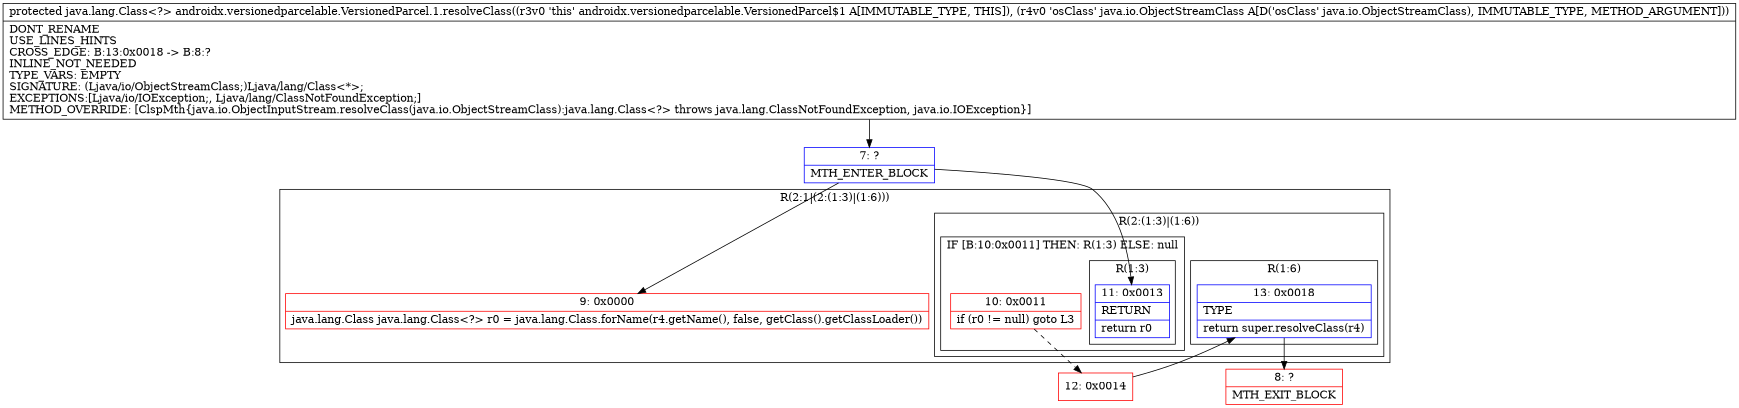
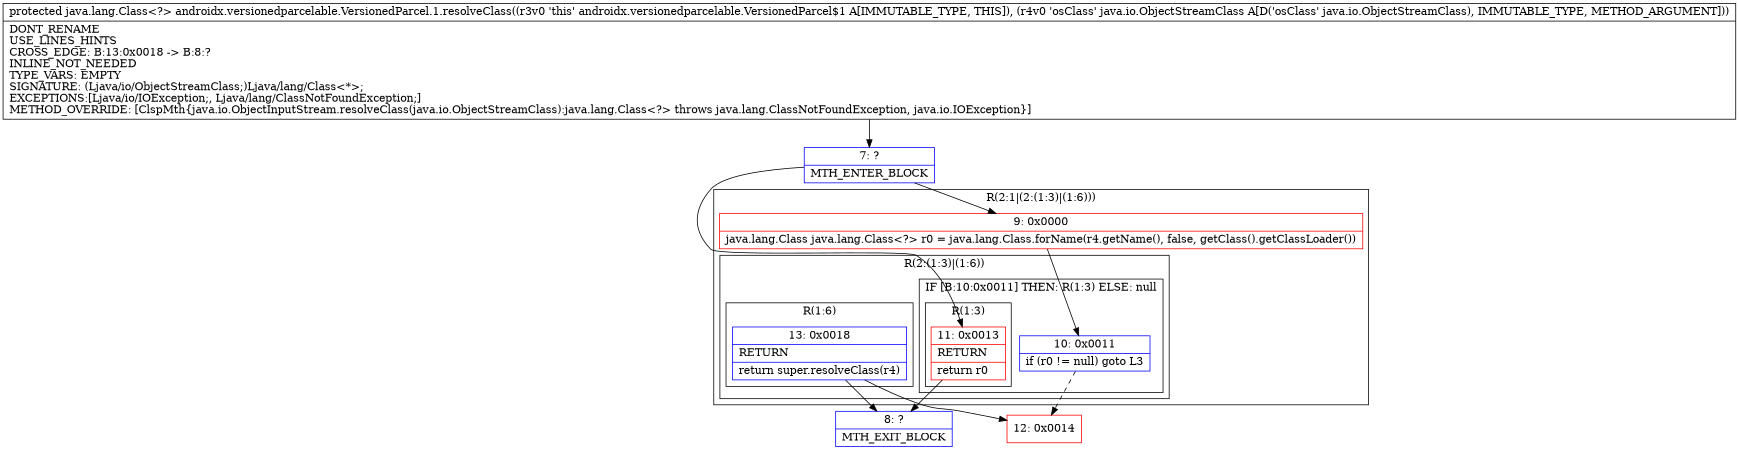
none -> (1062, 289)
(1016, 311) -> (1085, 353)
(1132, 311) -> (968, 353)
(1218, 311) -> (764, 353)
(1165, 367) -> (951, 410)
(1284, 387) -> (894, 429)
none -> (929, 393)
